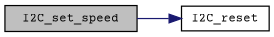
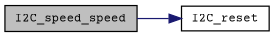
(71, 19) -> (71, 19)
